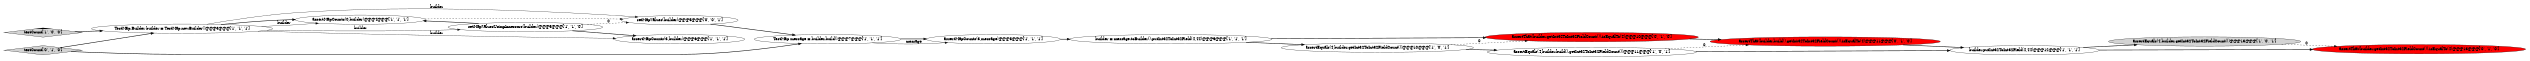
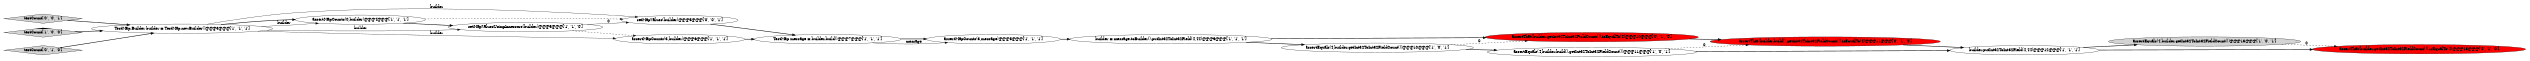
none -> (43, 19)
(452, 22) -> (427, 24)
(607, 23) -> (607, 23)
(603, 33) -> (603, 33)
(435, 54) -> (748, 39)
